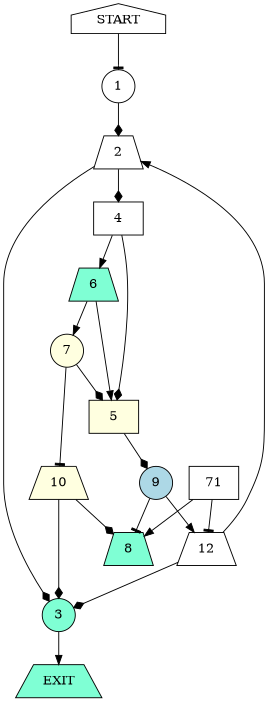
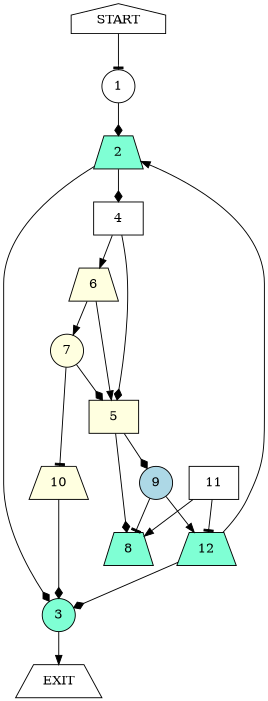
(118, 152) -> (118, 152)
(94, 285) -> (94, 285)
(214, 483) -> (214, 483)
(91, 513) -> (121, 477)
(207, 549) -> (207, 549)
(59, 681) -> (59, 681)
